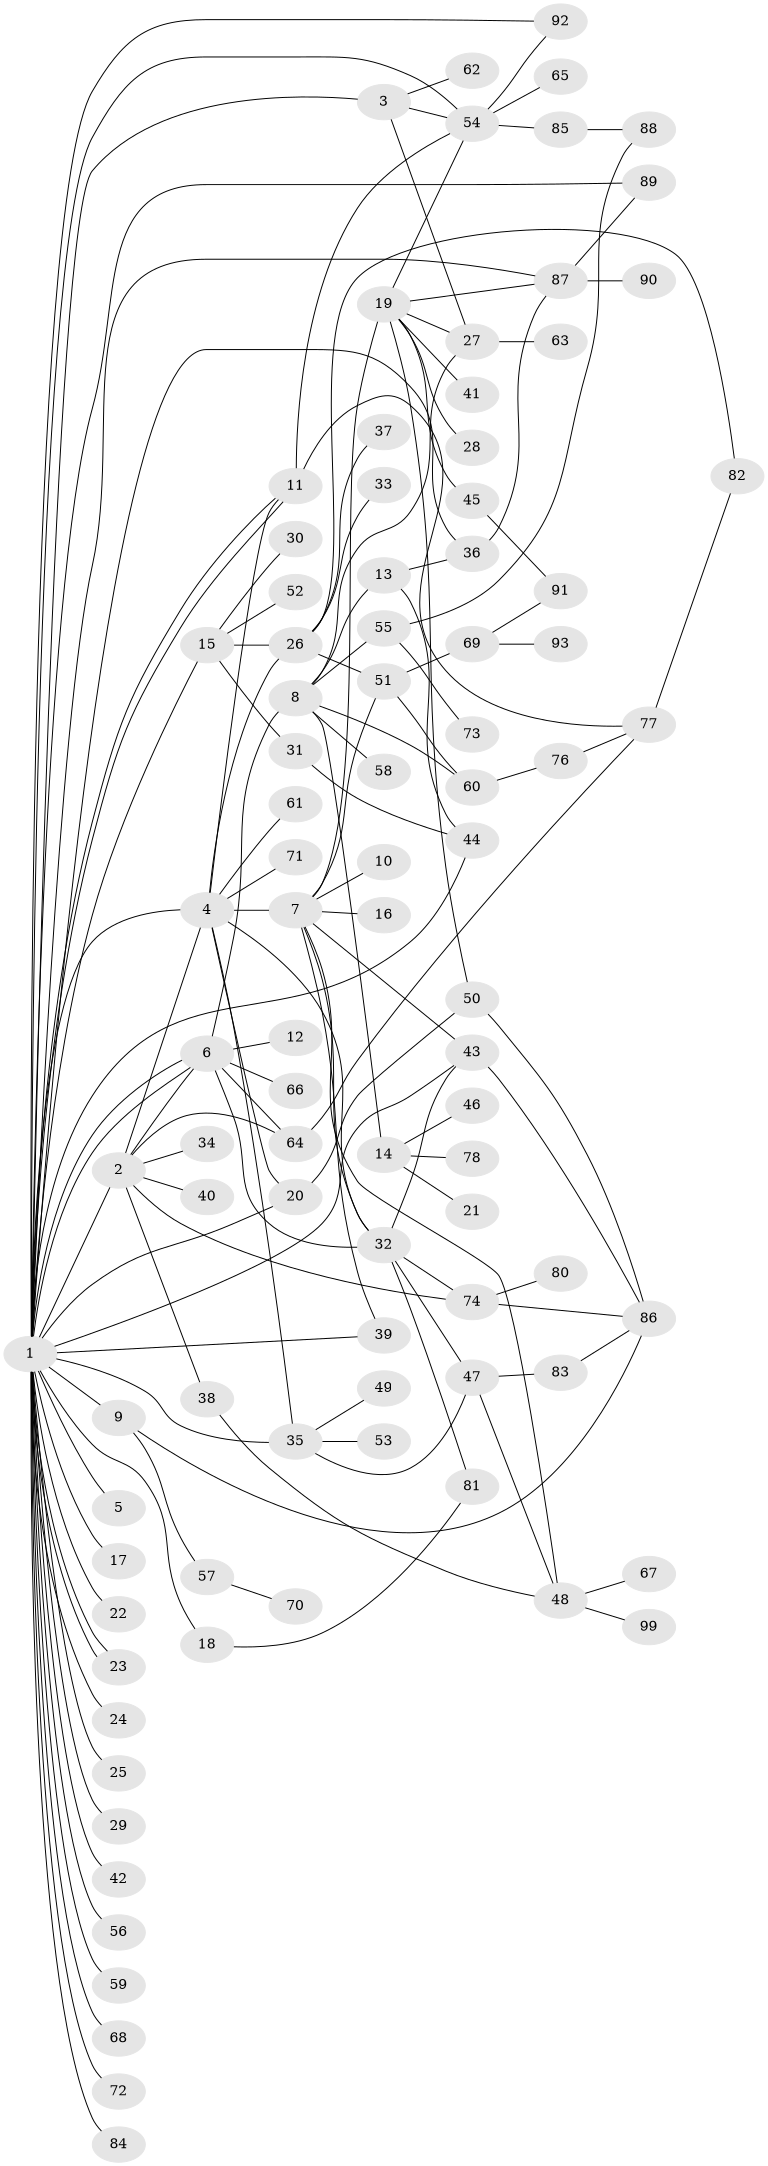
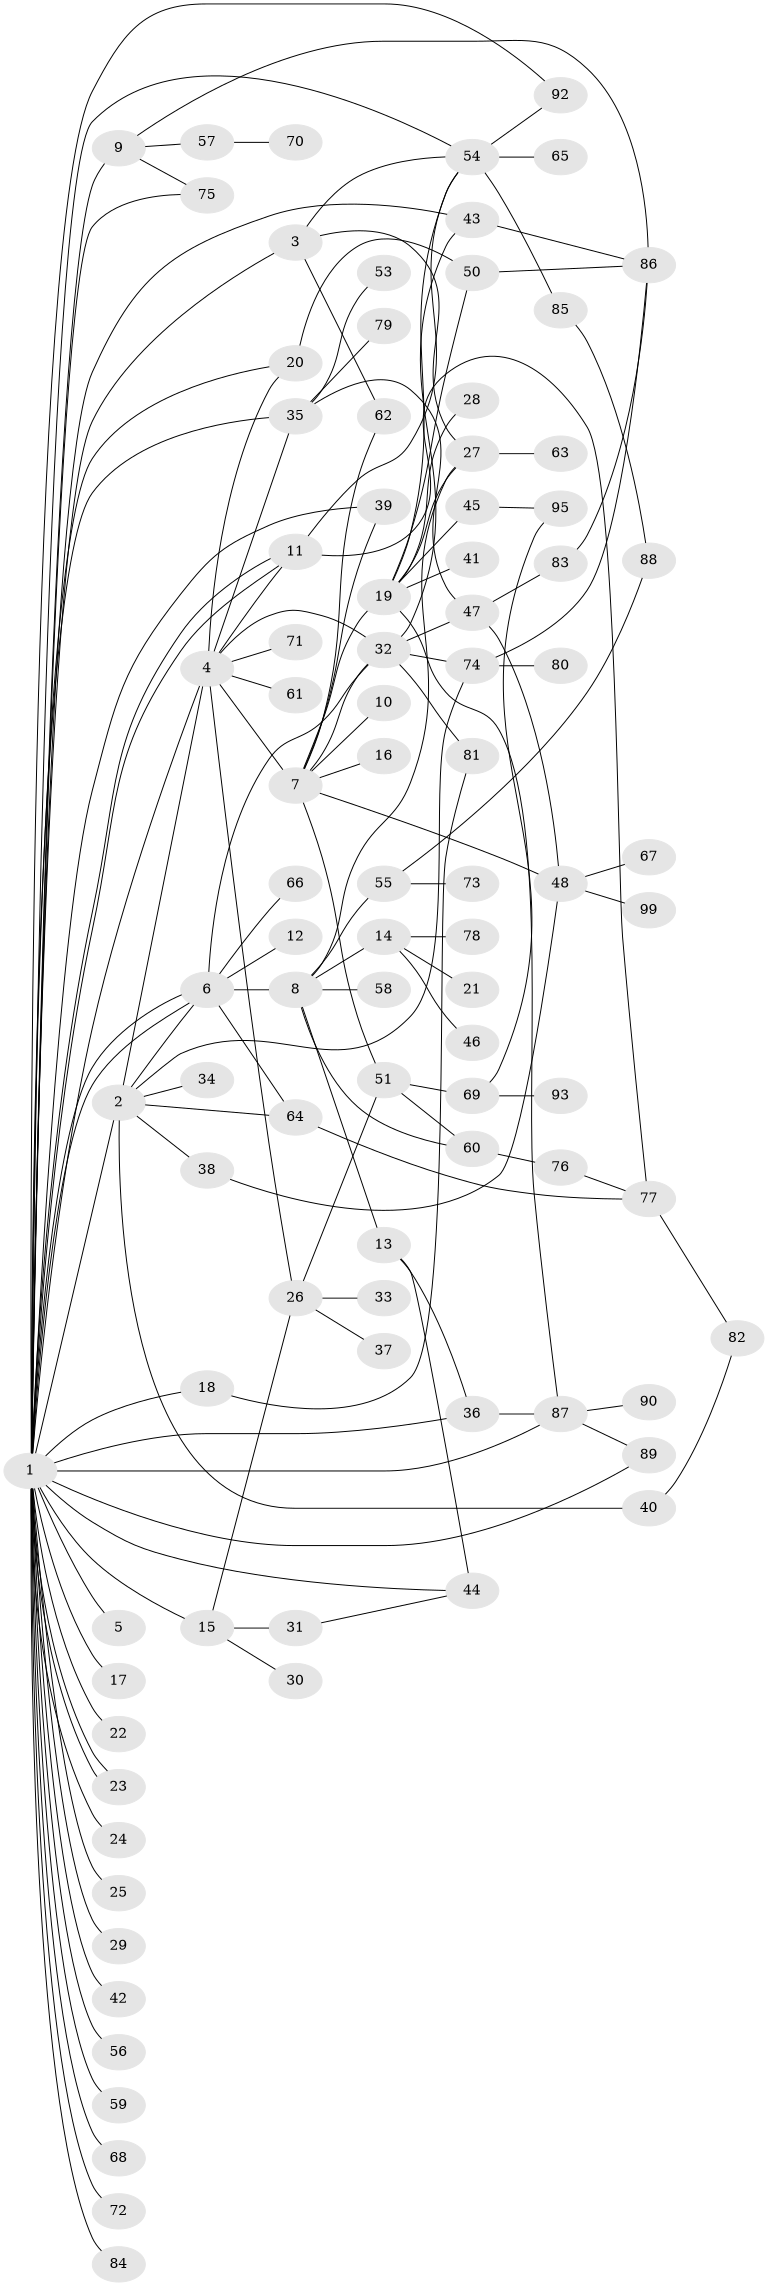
none -> (207, 195)
(463, 237) -> (704, 1428)
(561, 591) -> (561, 509)
(296, 592) -> none
(384, 981) -> (340, 601)
(384, 1388) -> (384, 326)
